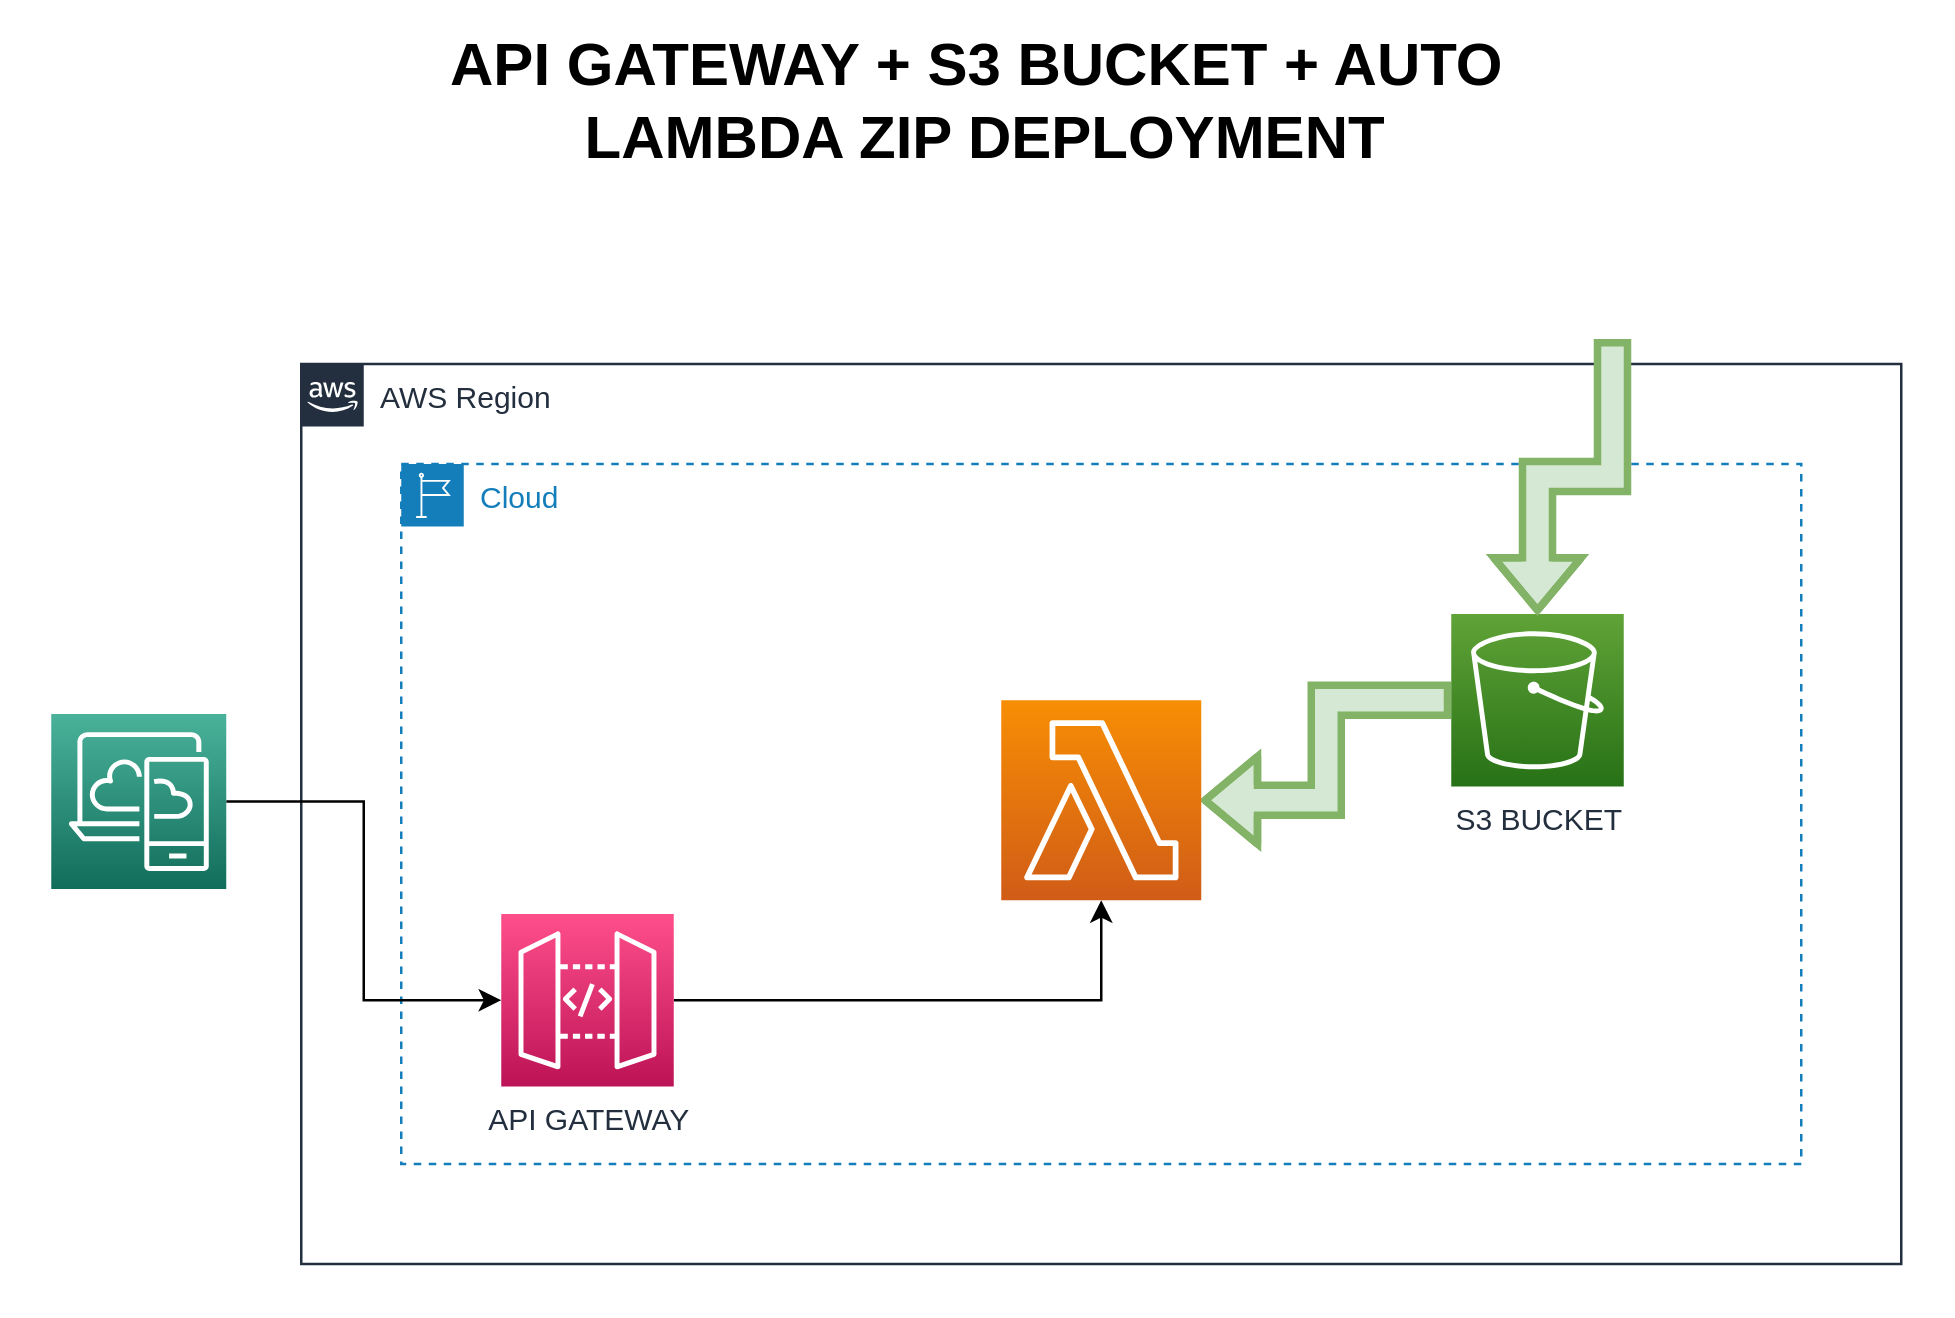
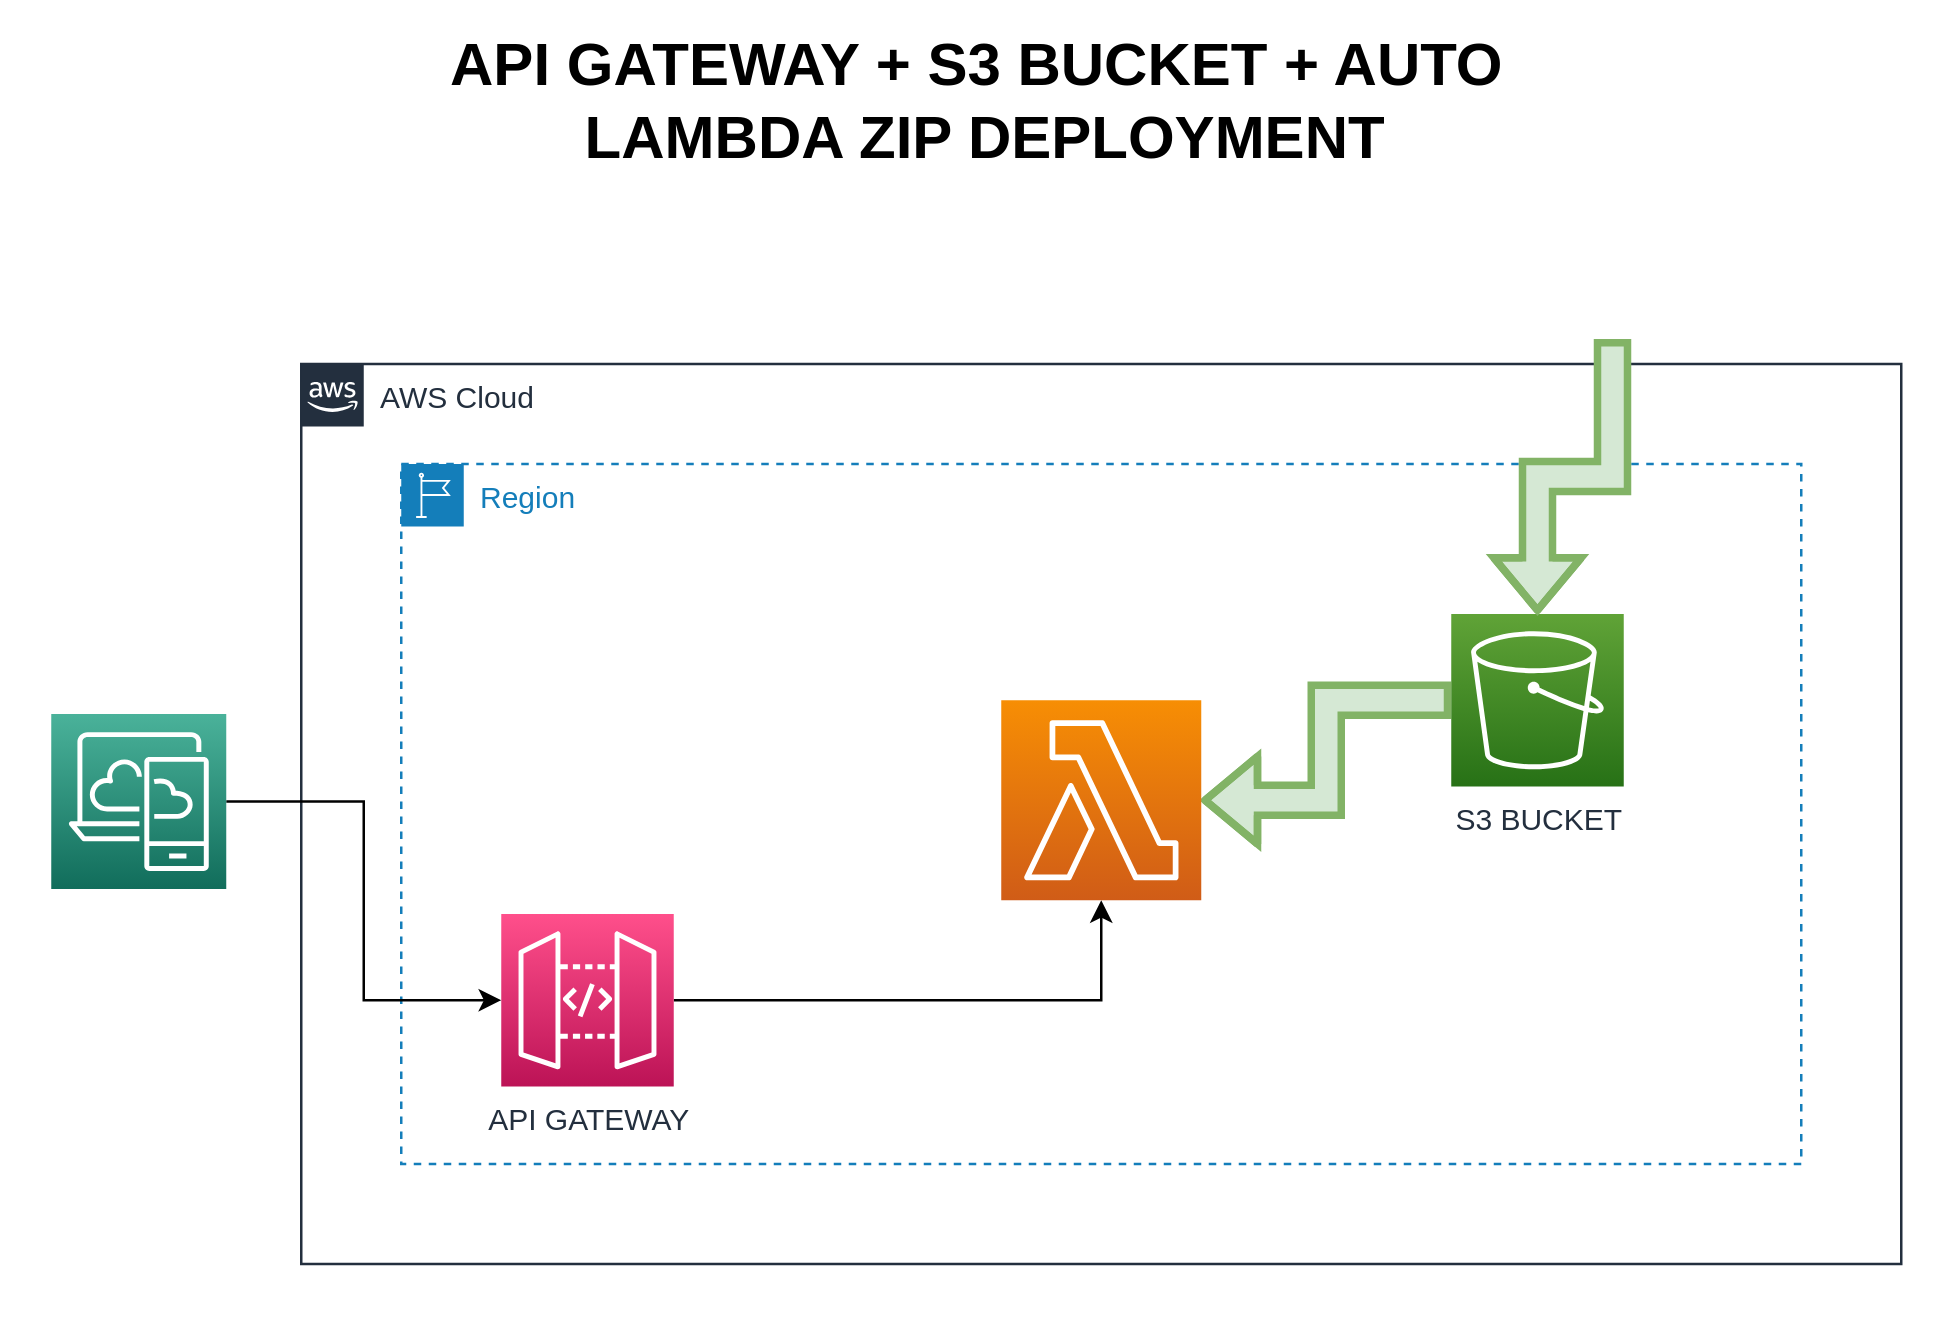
(457, 399) -> (449, 399)
(519, 499) -> (528, 499)
